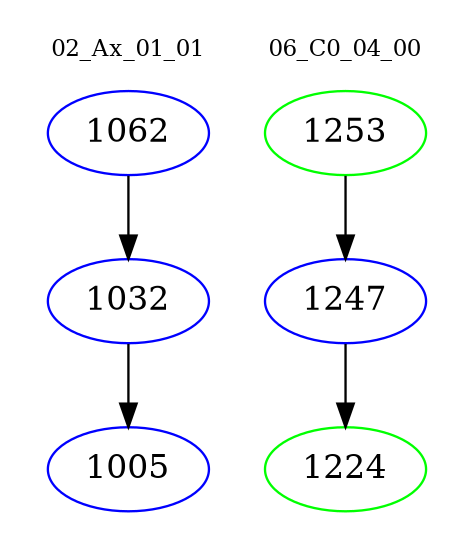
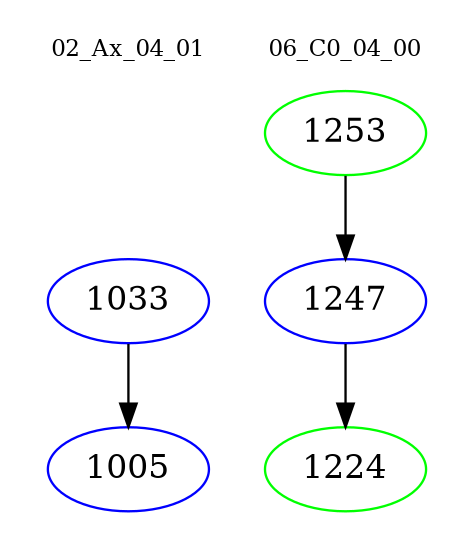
(128, 50) -> (128, 50)
(128, 133) -> none
(128, 301) -> (128, 301)
